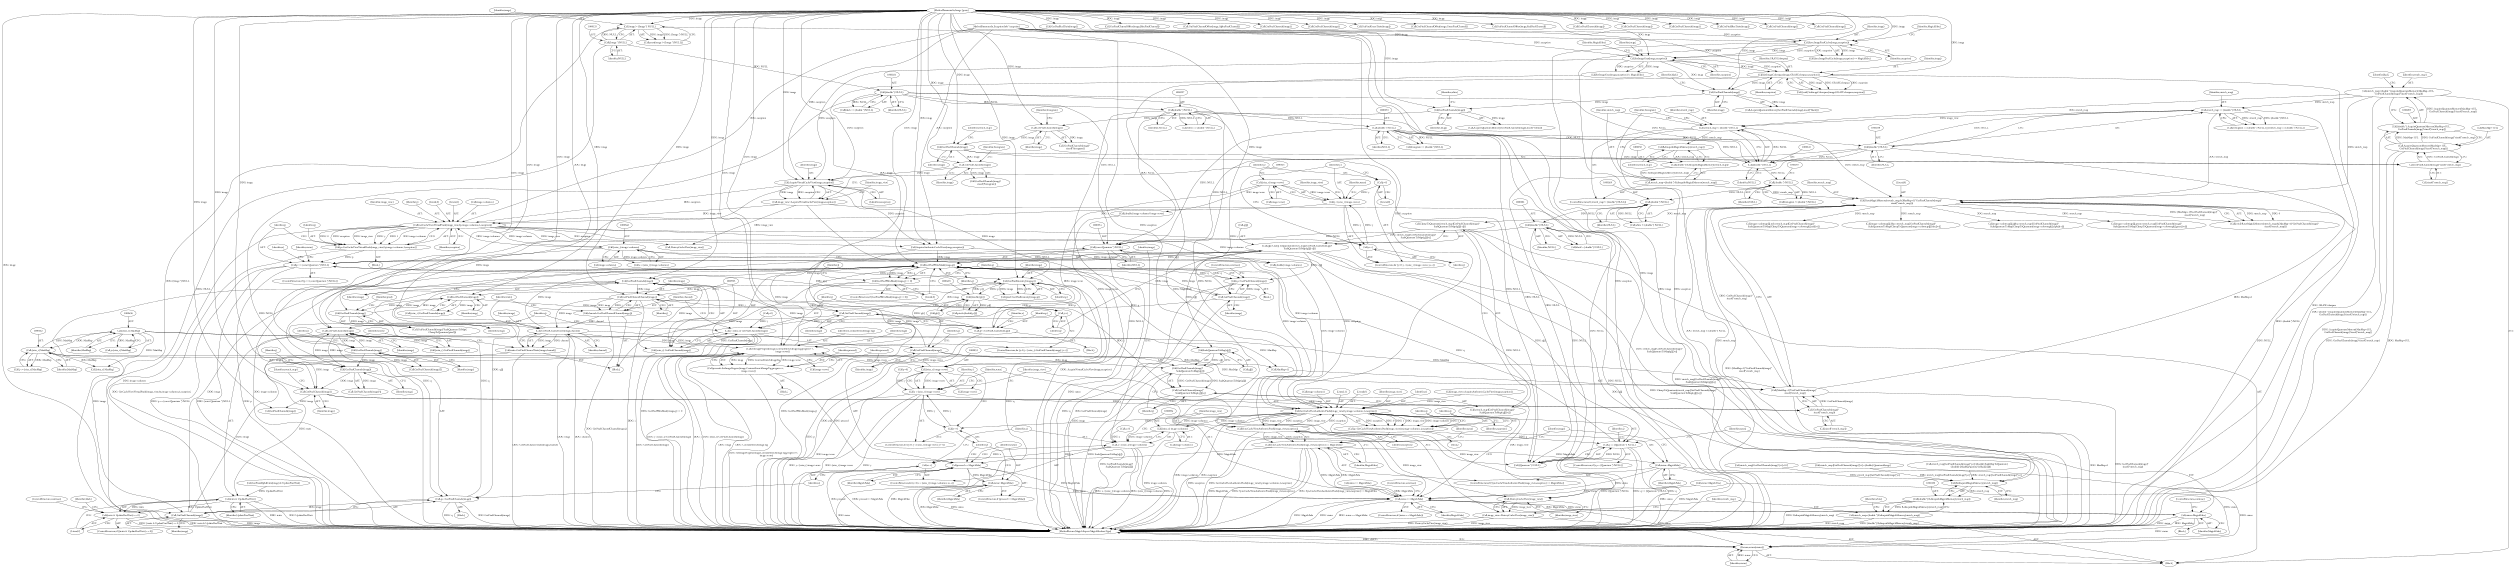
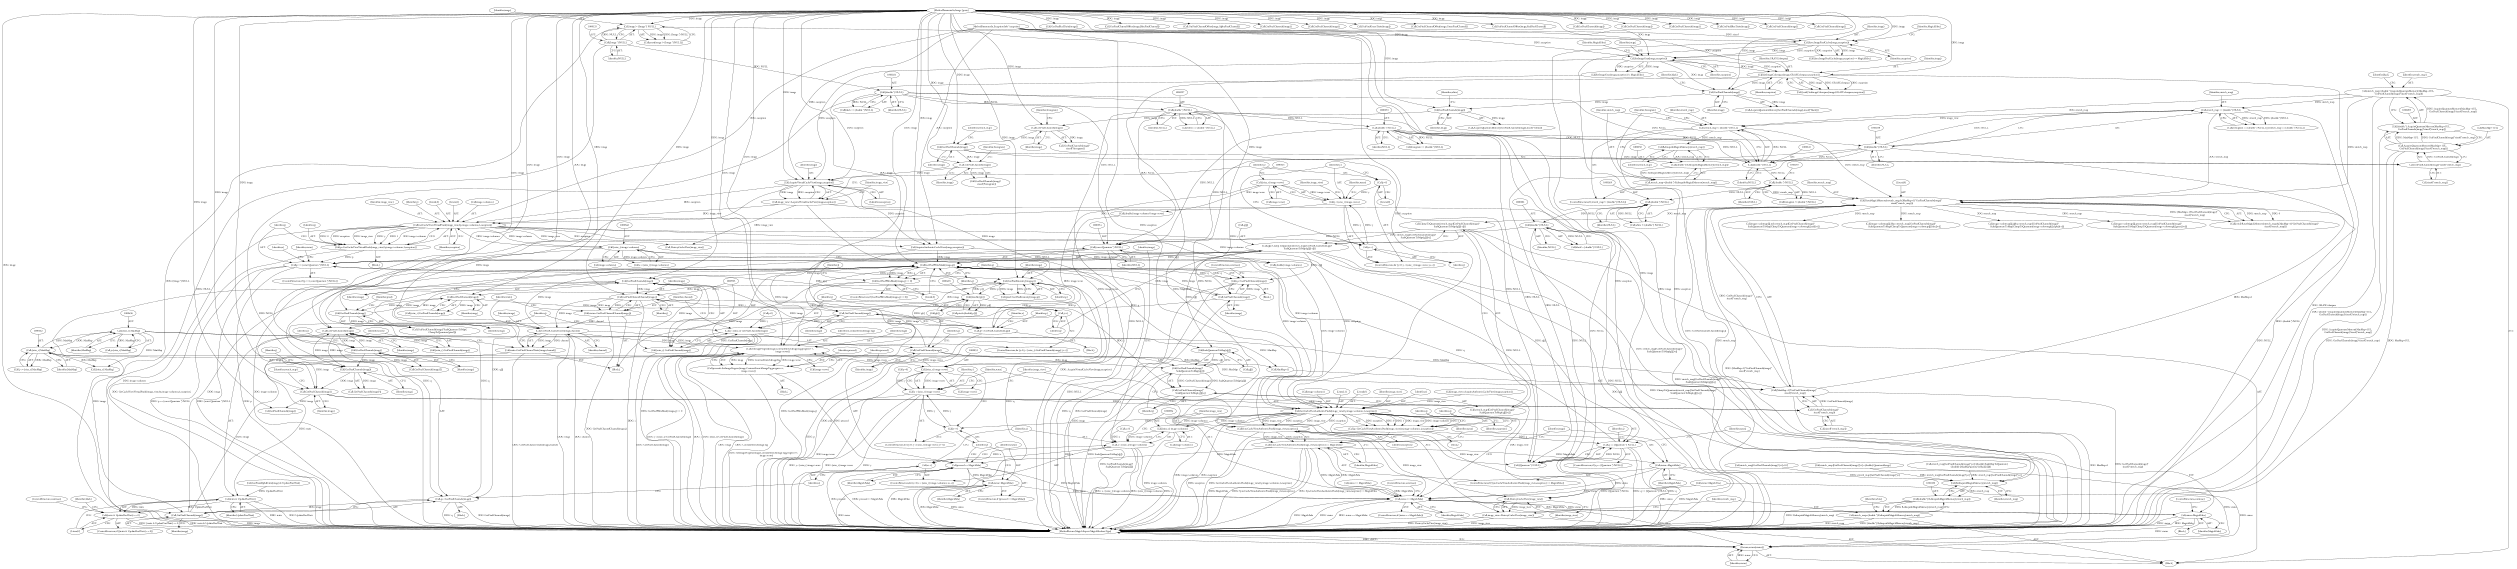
(1732, 35) -> (1732, 35)
(608, 313) -> (608, 313)
(1706, 331) -> (1706, 331)
(1074, 392) -> (1074, 392)
